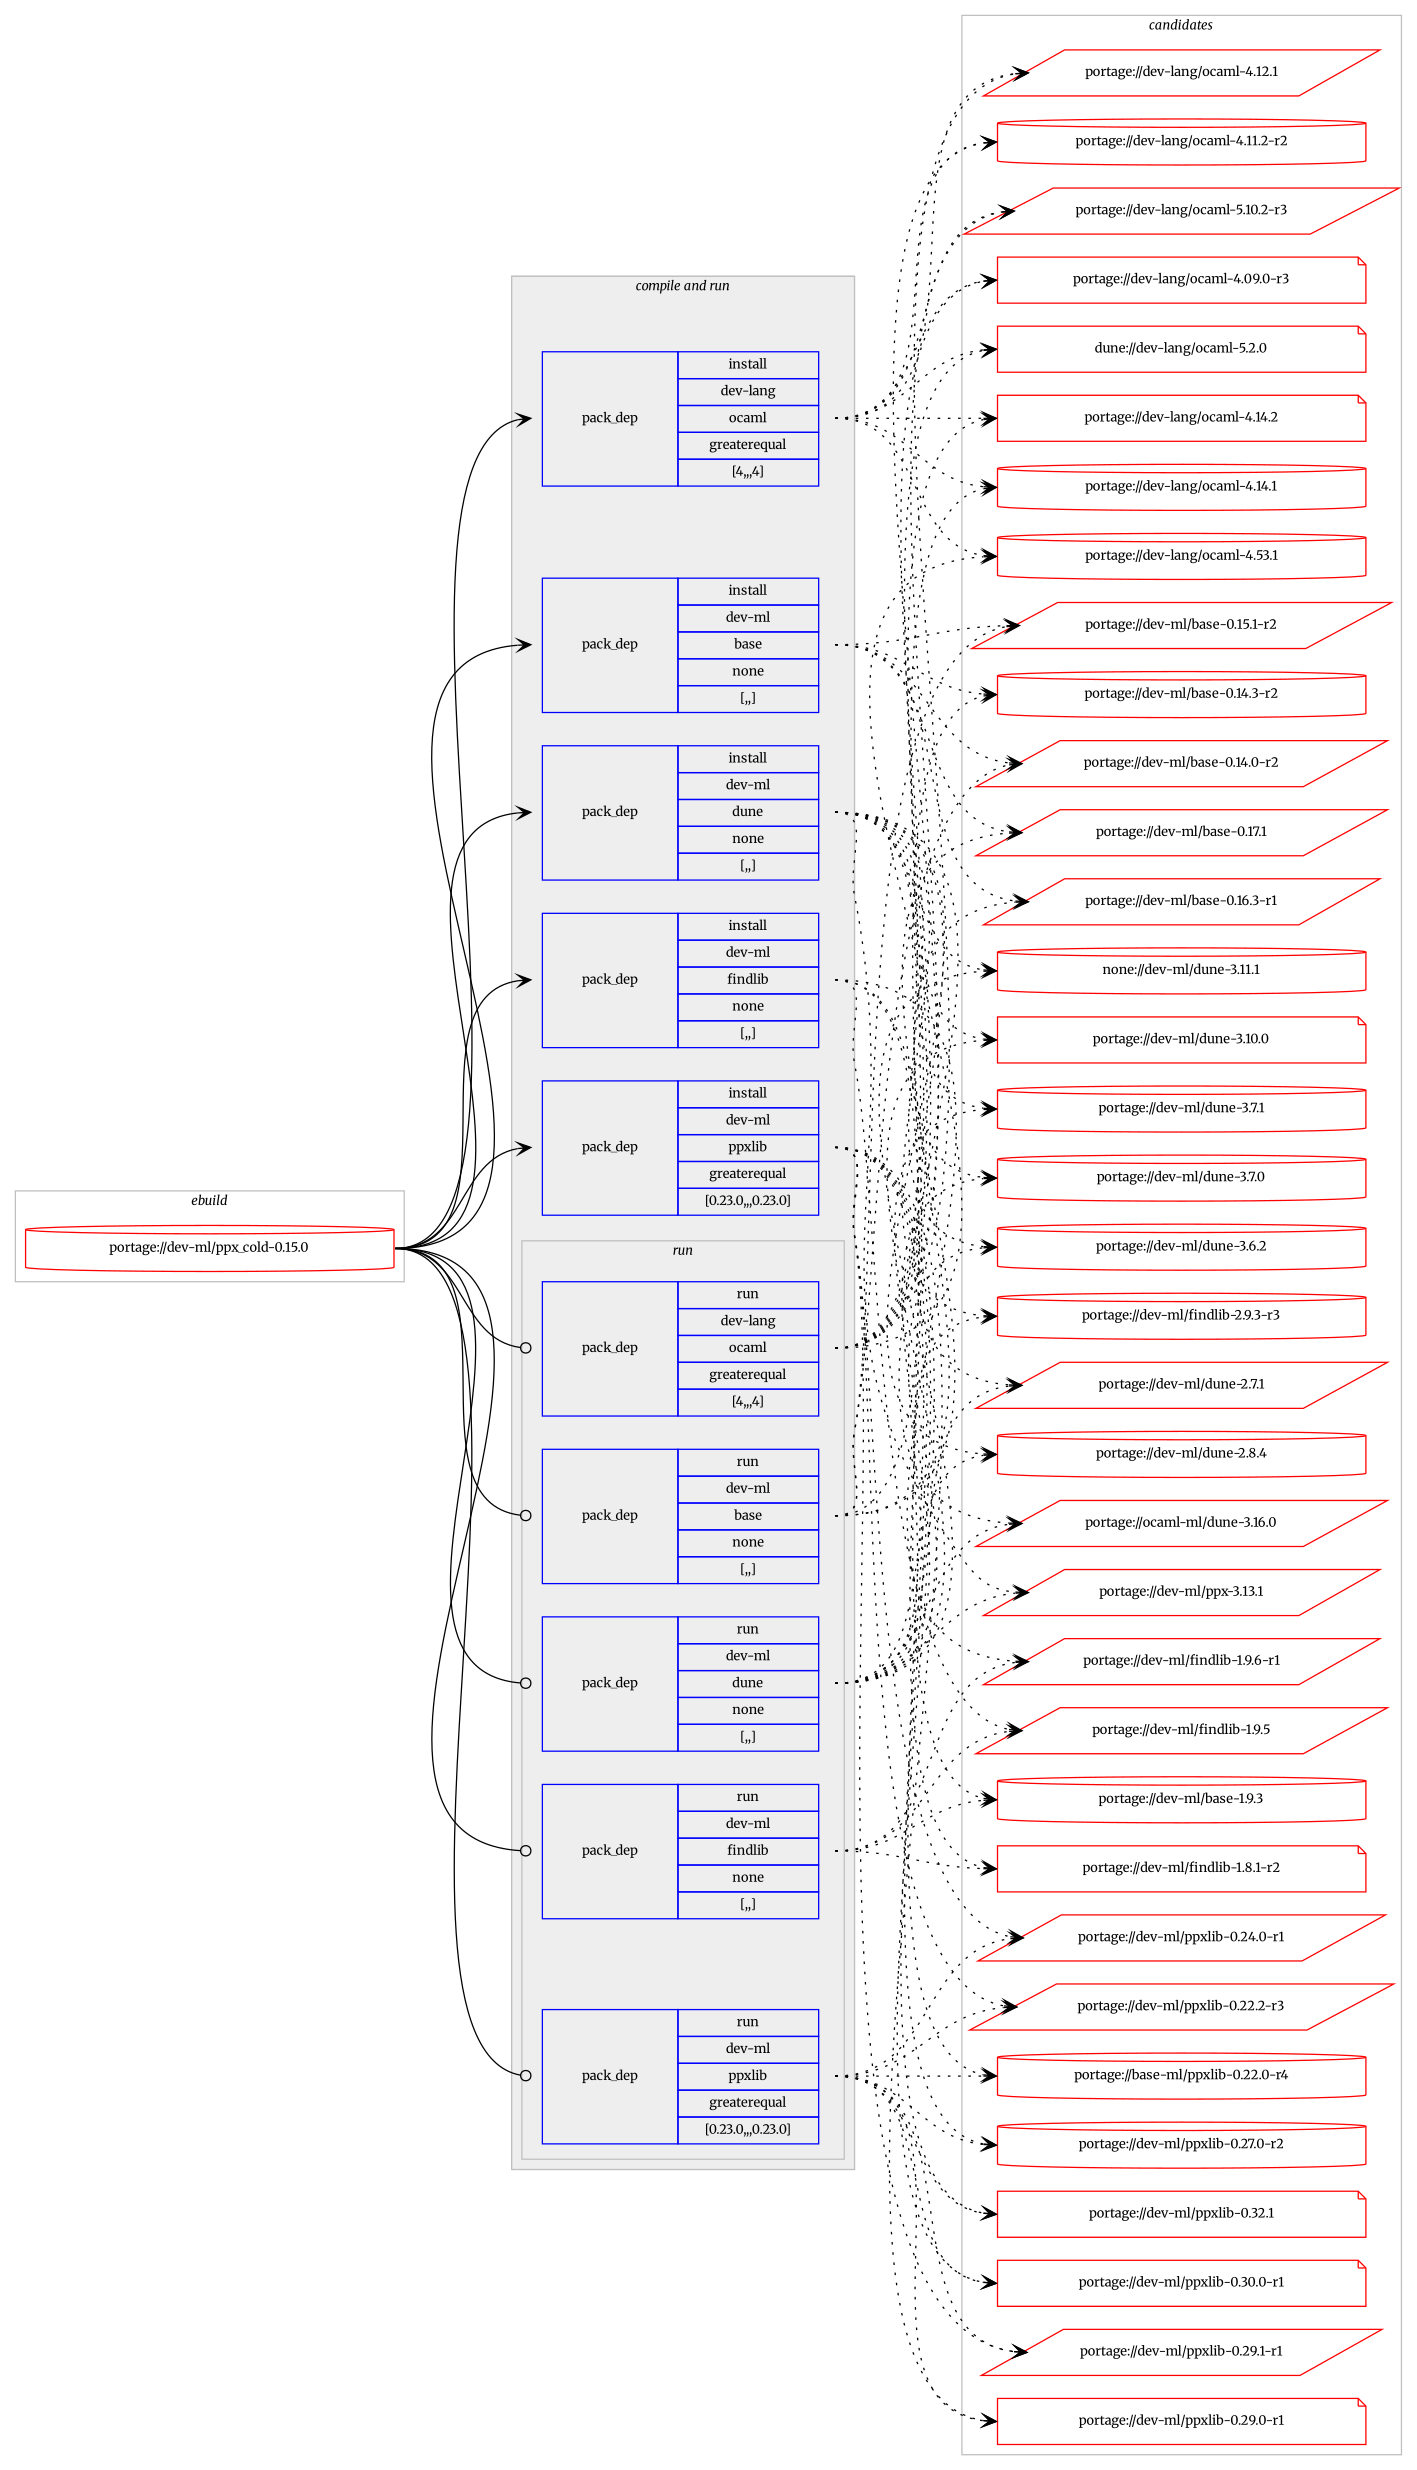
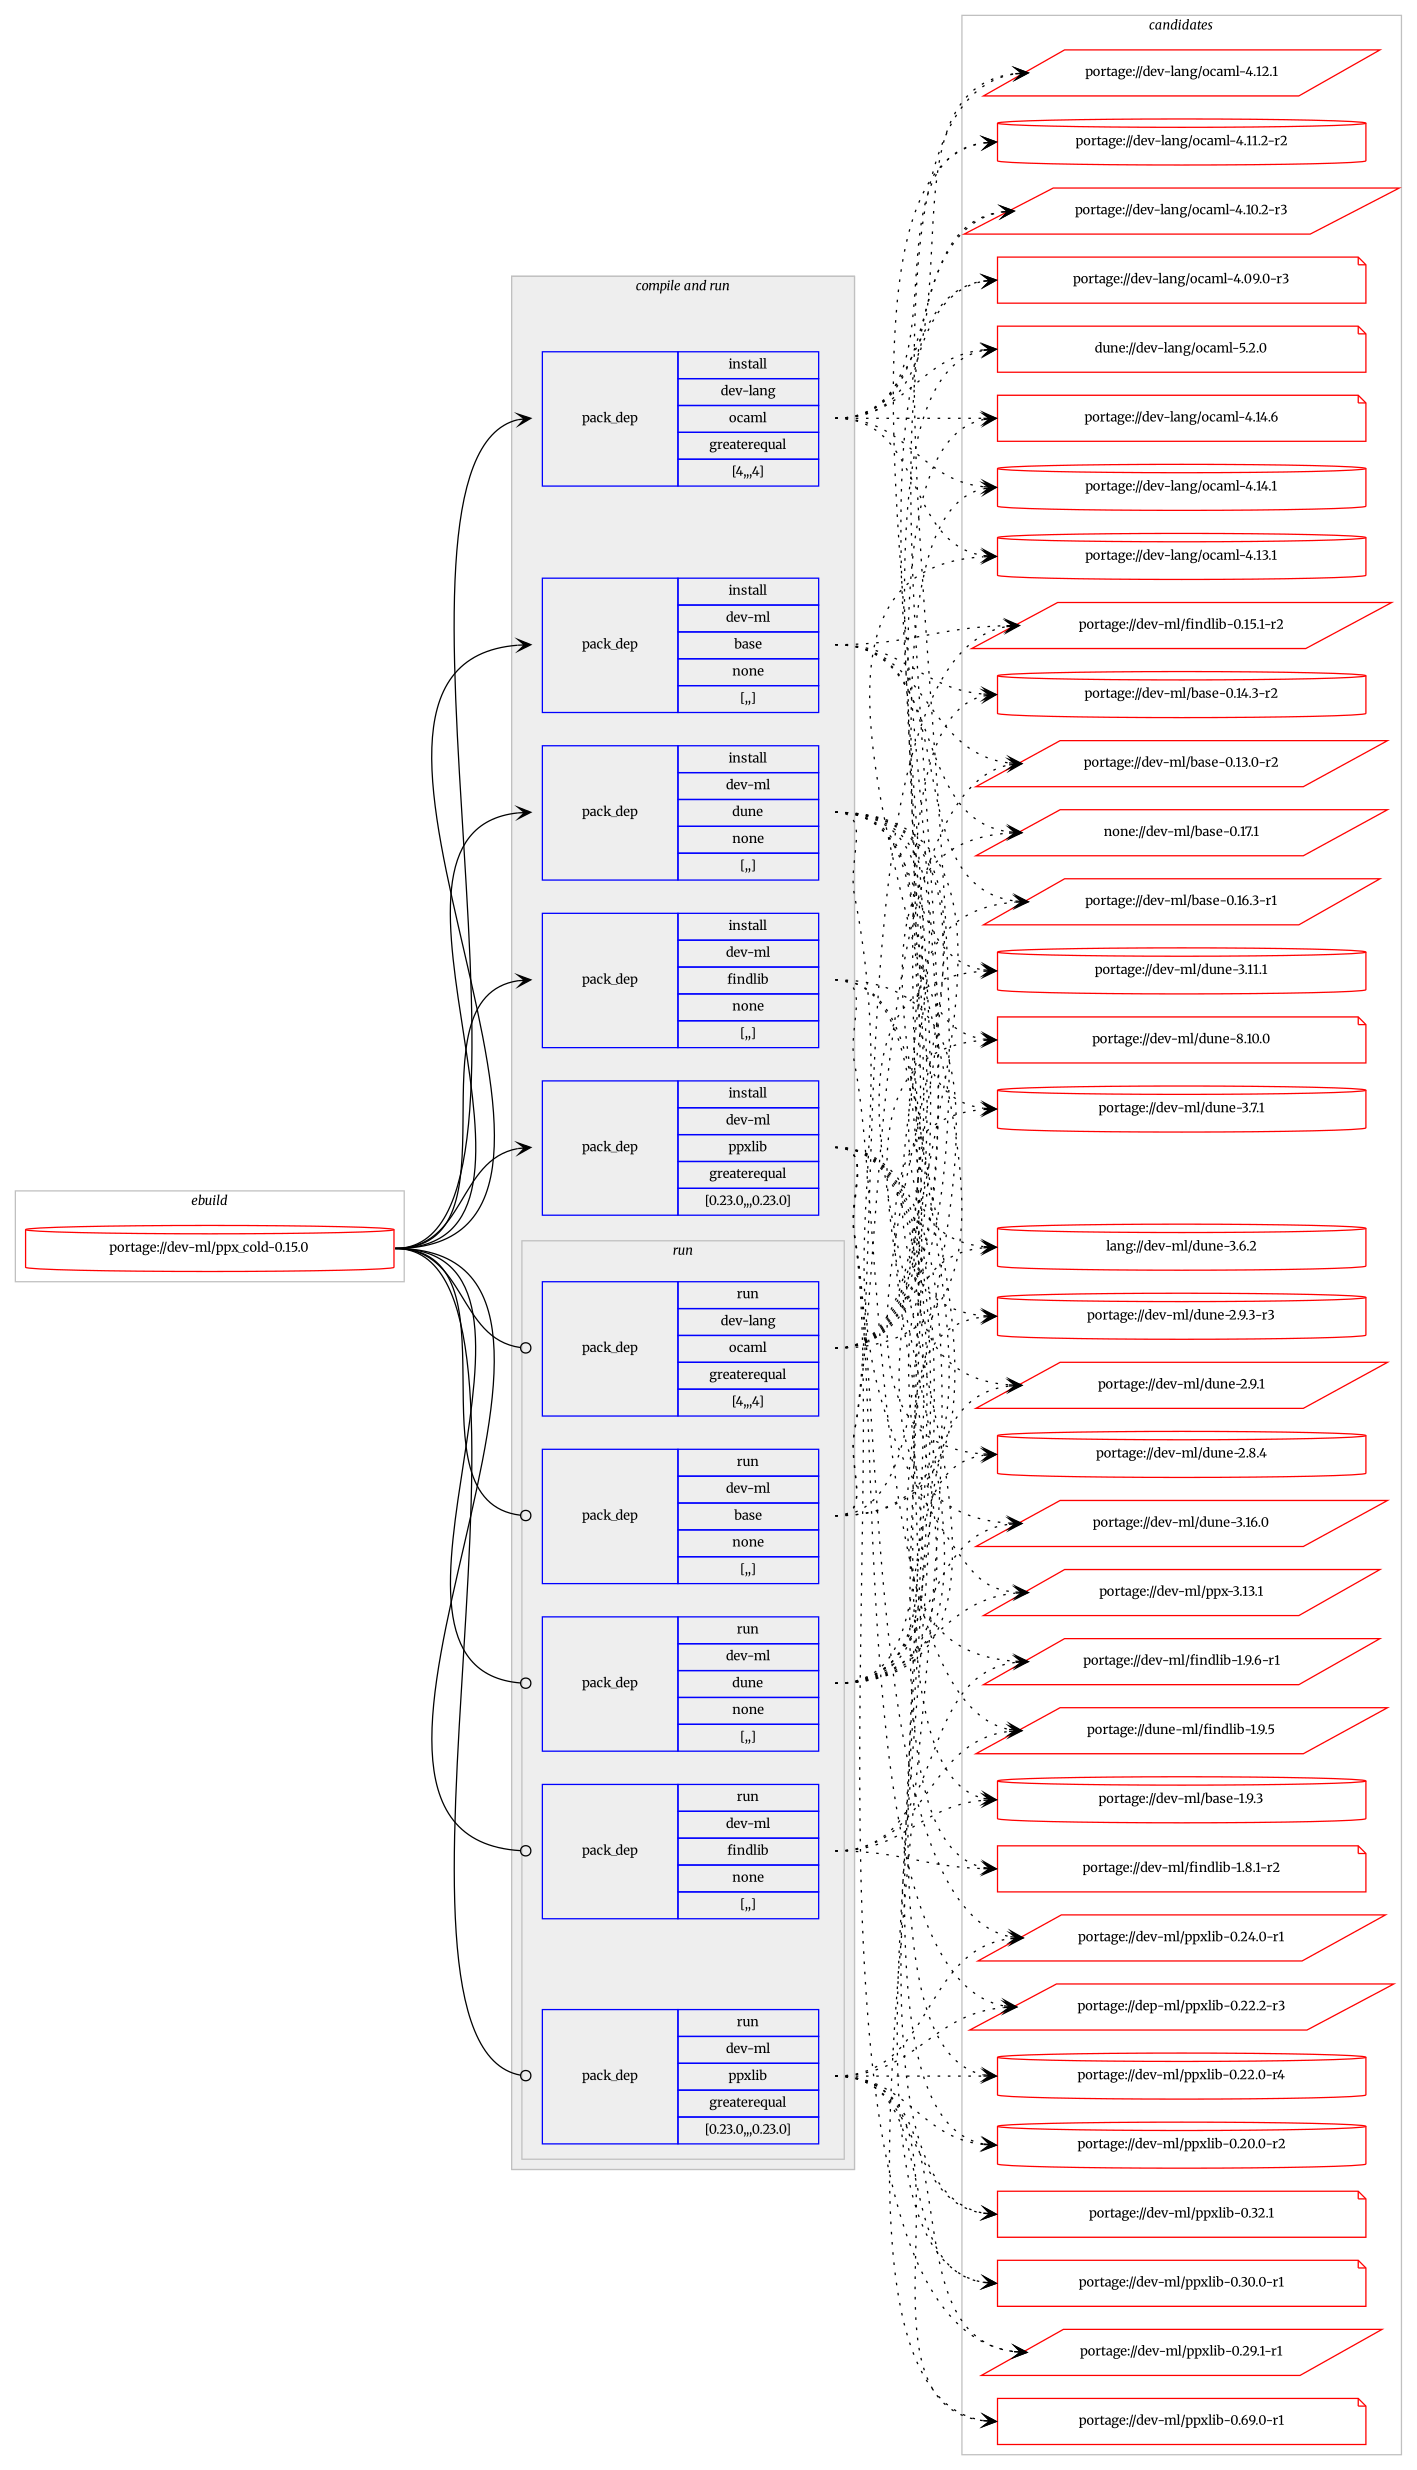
(1182, 211) -> (1182, 211)
(1182, 418) -> (1182, 418)
(1182, 556) -> (1182, 556)
(1182, 626) -> (1182, 626)
(1182, 764) -> (1182, 764)
(1182, 833) -> (1182, 833)
(1182, 971) -> (1182, 971)
(1182, 1040) -> (1182, 1040)
(1182, 1178) -> none
(1182, 1247) -> (1182, 1247)
(1182, 1316) -> (1182, 1316)
(1182, 1385) -> (1182, 1385)
(1182, 1523) -> (1182, 1523)
(1182, 1731) -> (1182, 1731)
(1182, 2007) -> (1182, 2007)
(1182, 2076) -> (1182, 2076)
(1182, 2145) -> (1182, 2145)
(1182, 2421) -> (1182, 2421)
